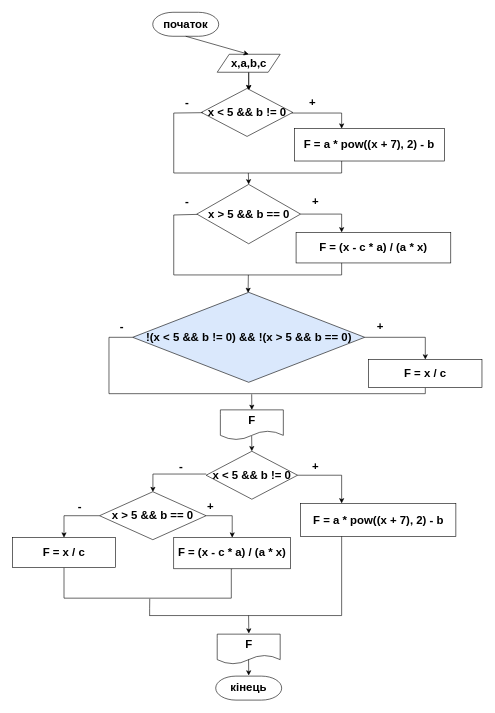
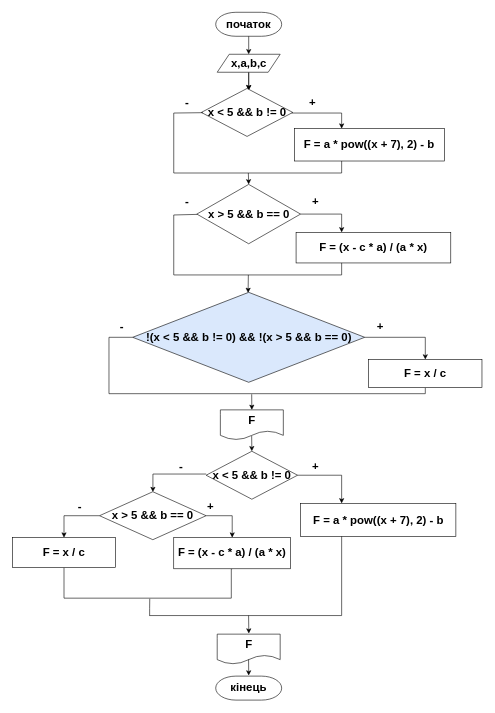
(186, 24) -> (249, 24)
